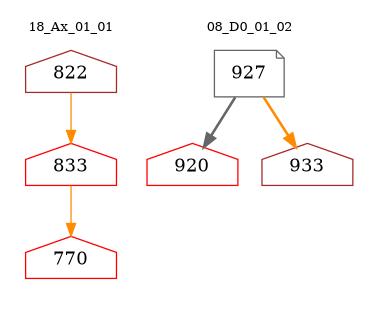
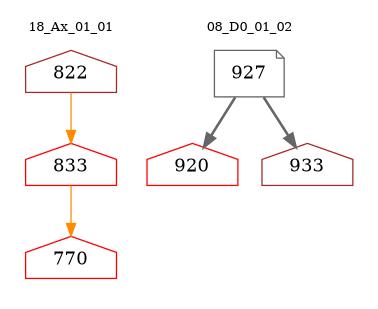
(276, 117) -> (276, 117)
